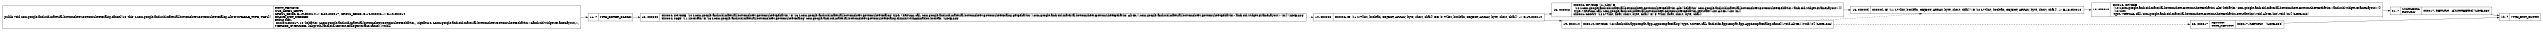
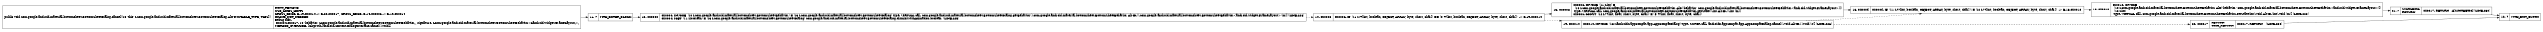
(1552, 20) -> (1552, 20)
